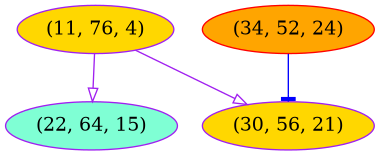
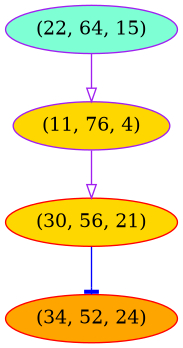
(94, 71) -> (92, 71)
(288, 74) -> (92, 267)
(288, 126) -> (92, 222)
